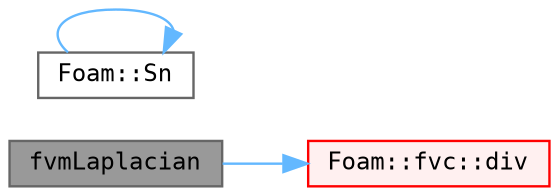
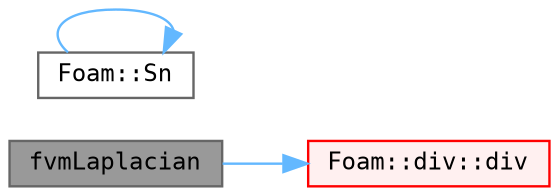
(429, 164) -> (429, 164)
